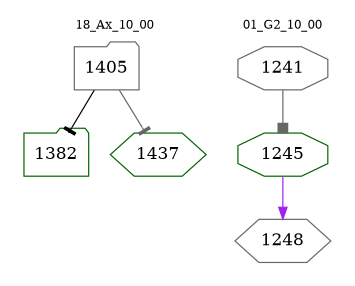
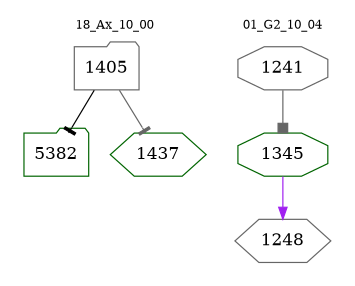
(283, 26) -> (283, 26)
(56, 155) -> (56, 155)
(283, 155) -> (283, 155)
